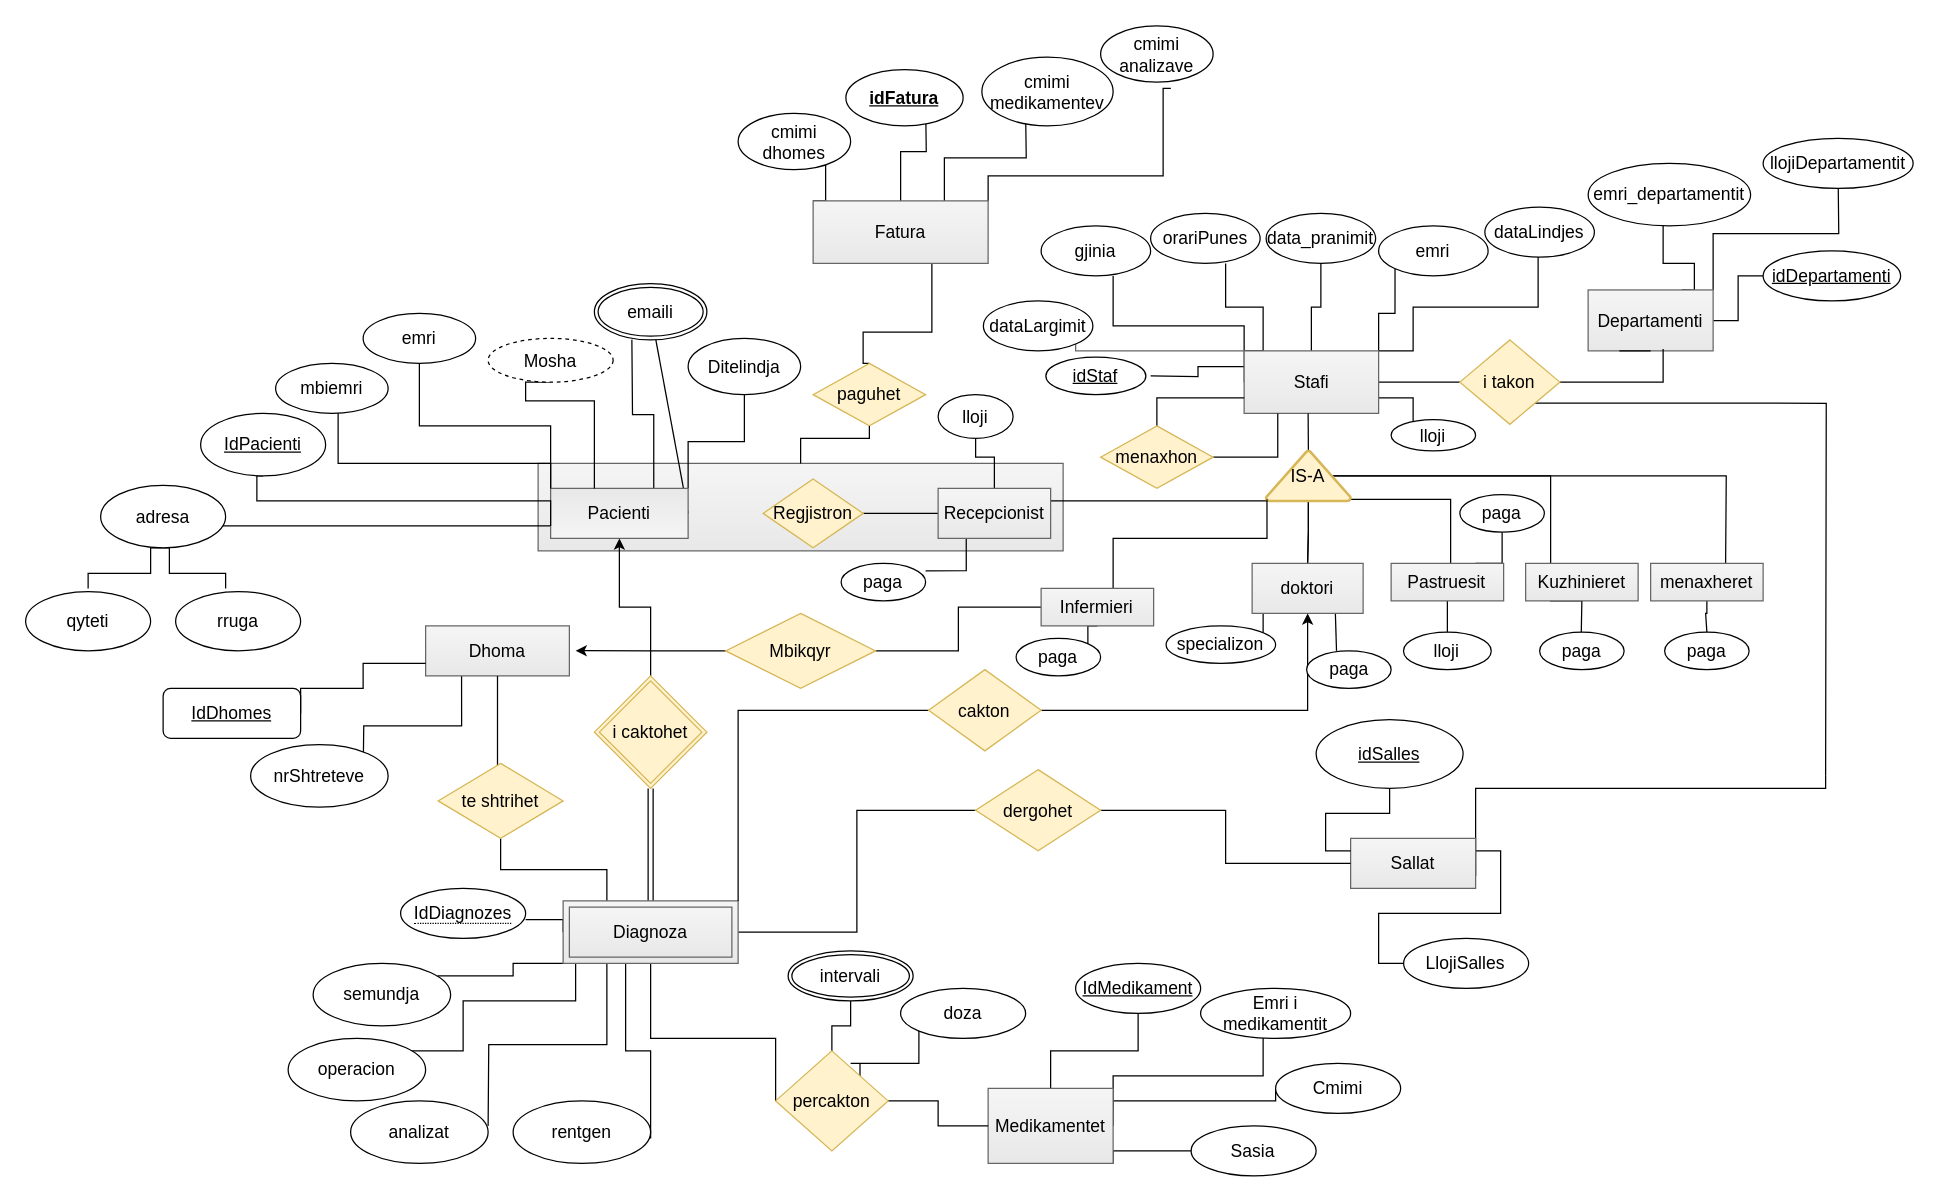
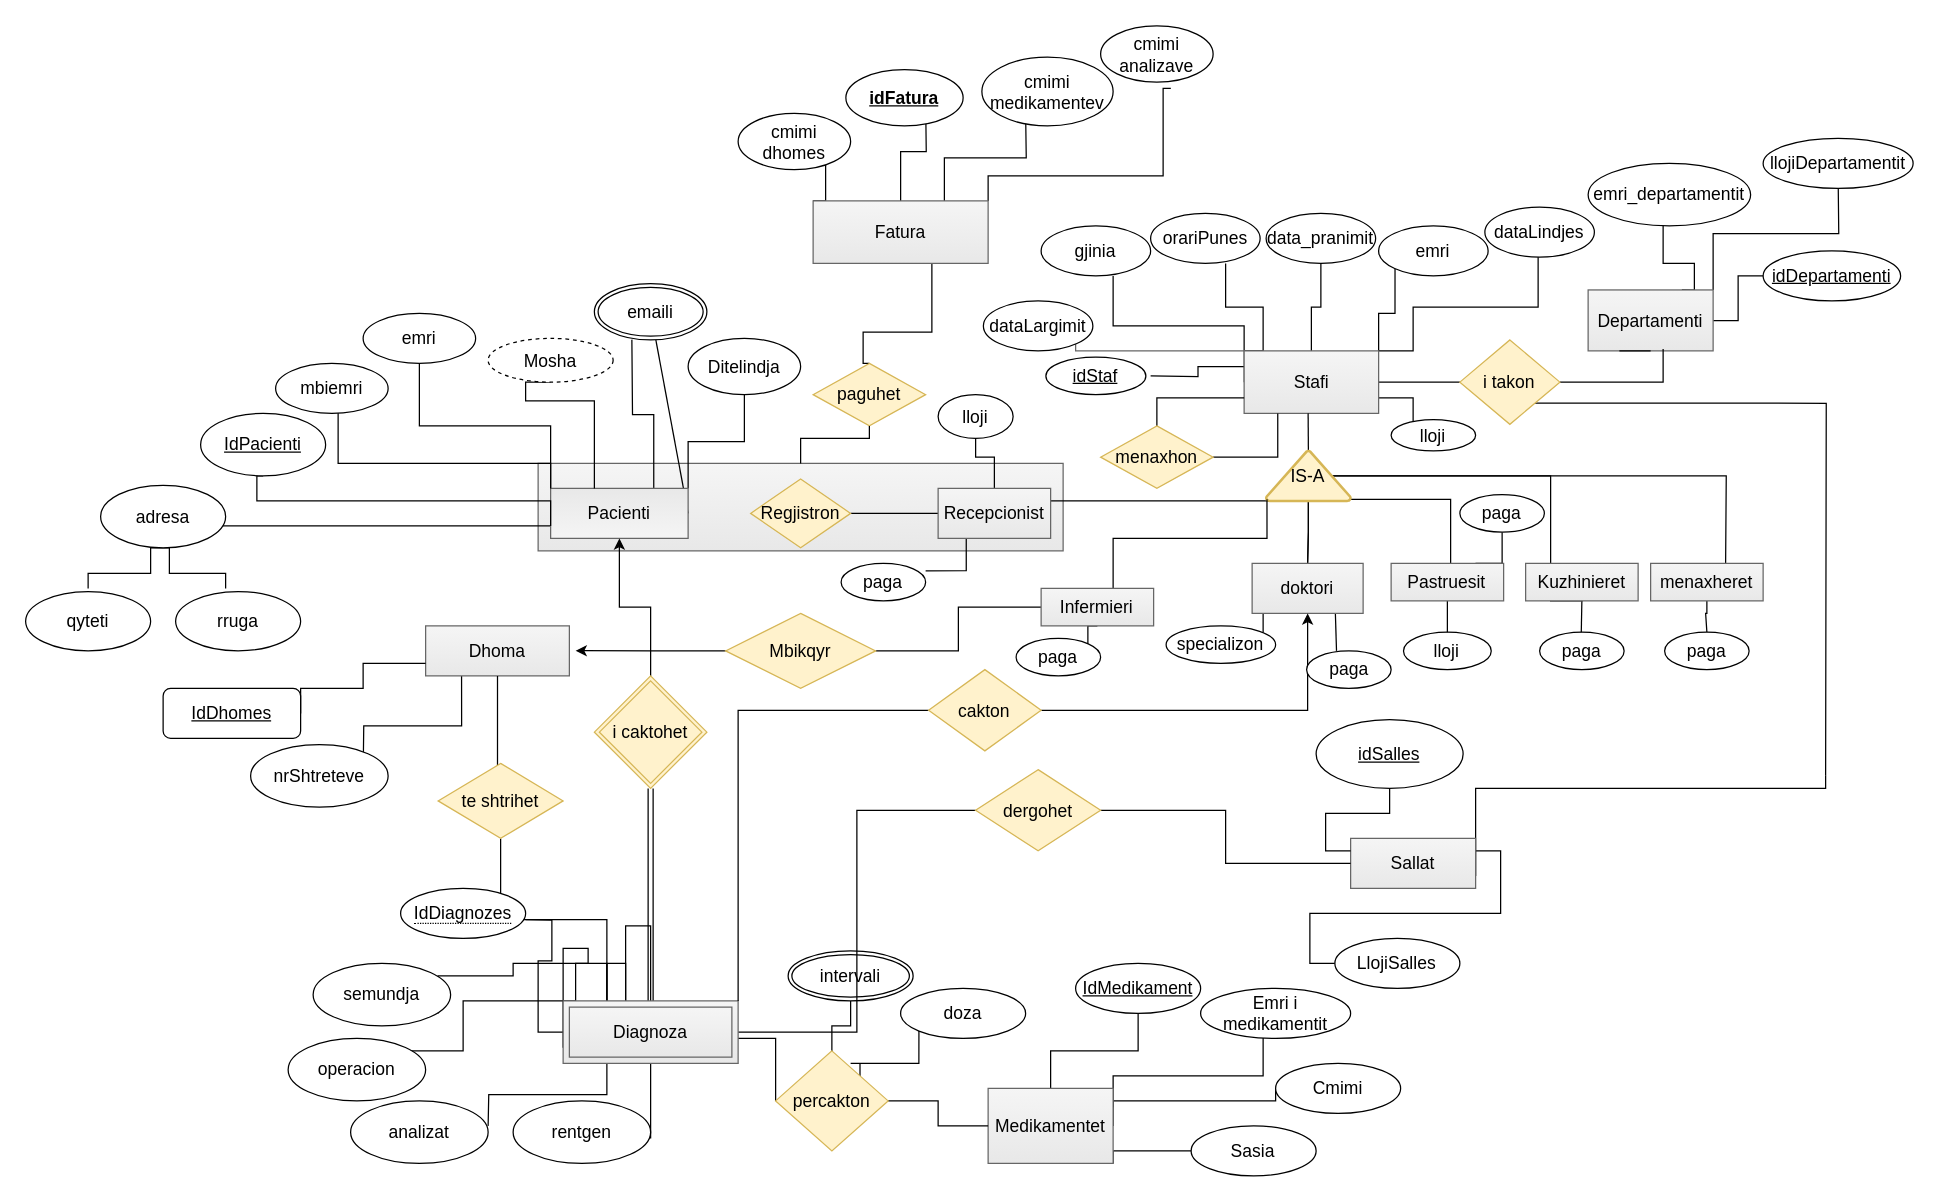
(813, 513) -> (801, 513)
(651, 932) -> (651, 1032)
(1466, 963) -> (1397, 963)
